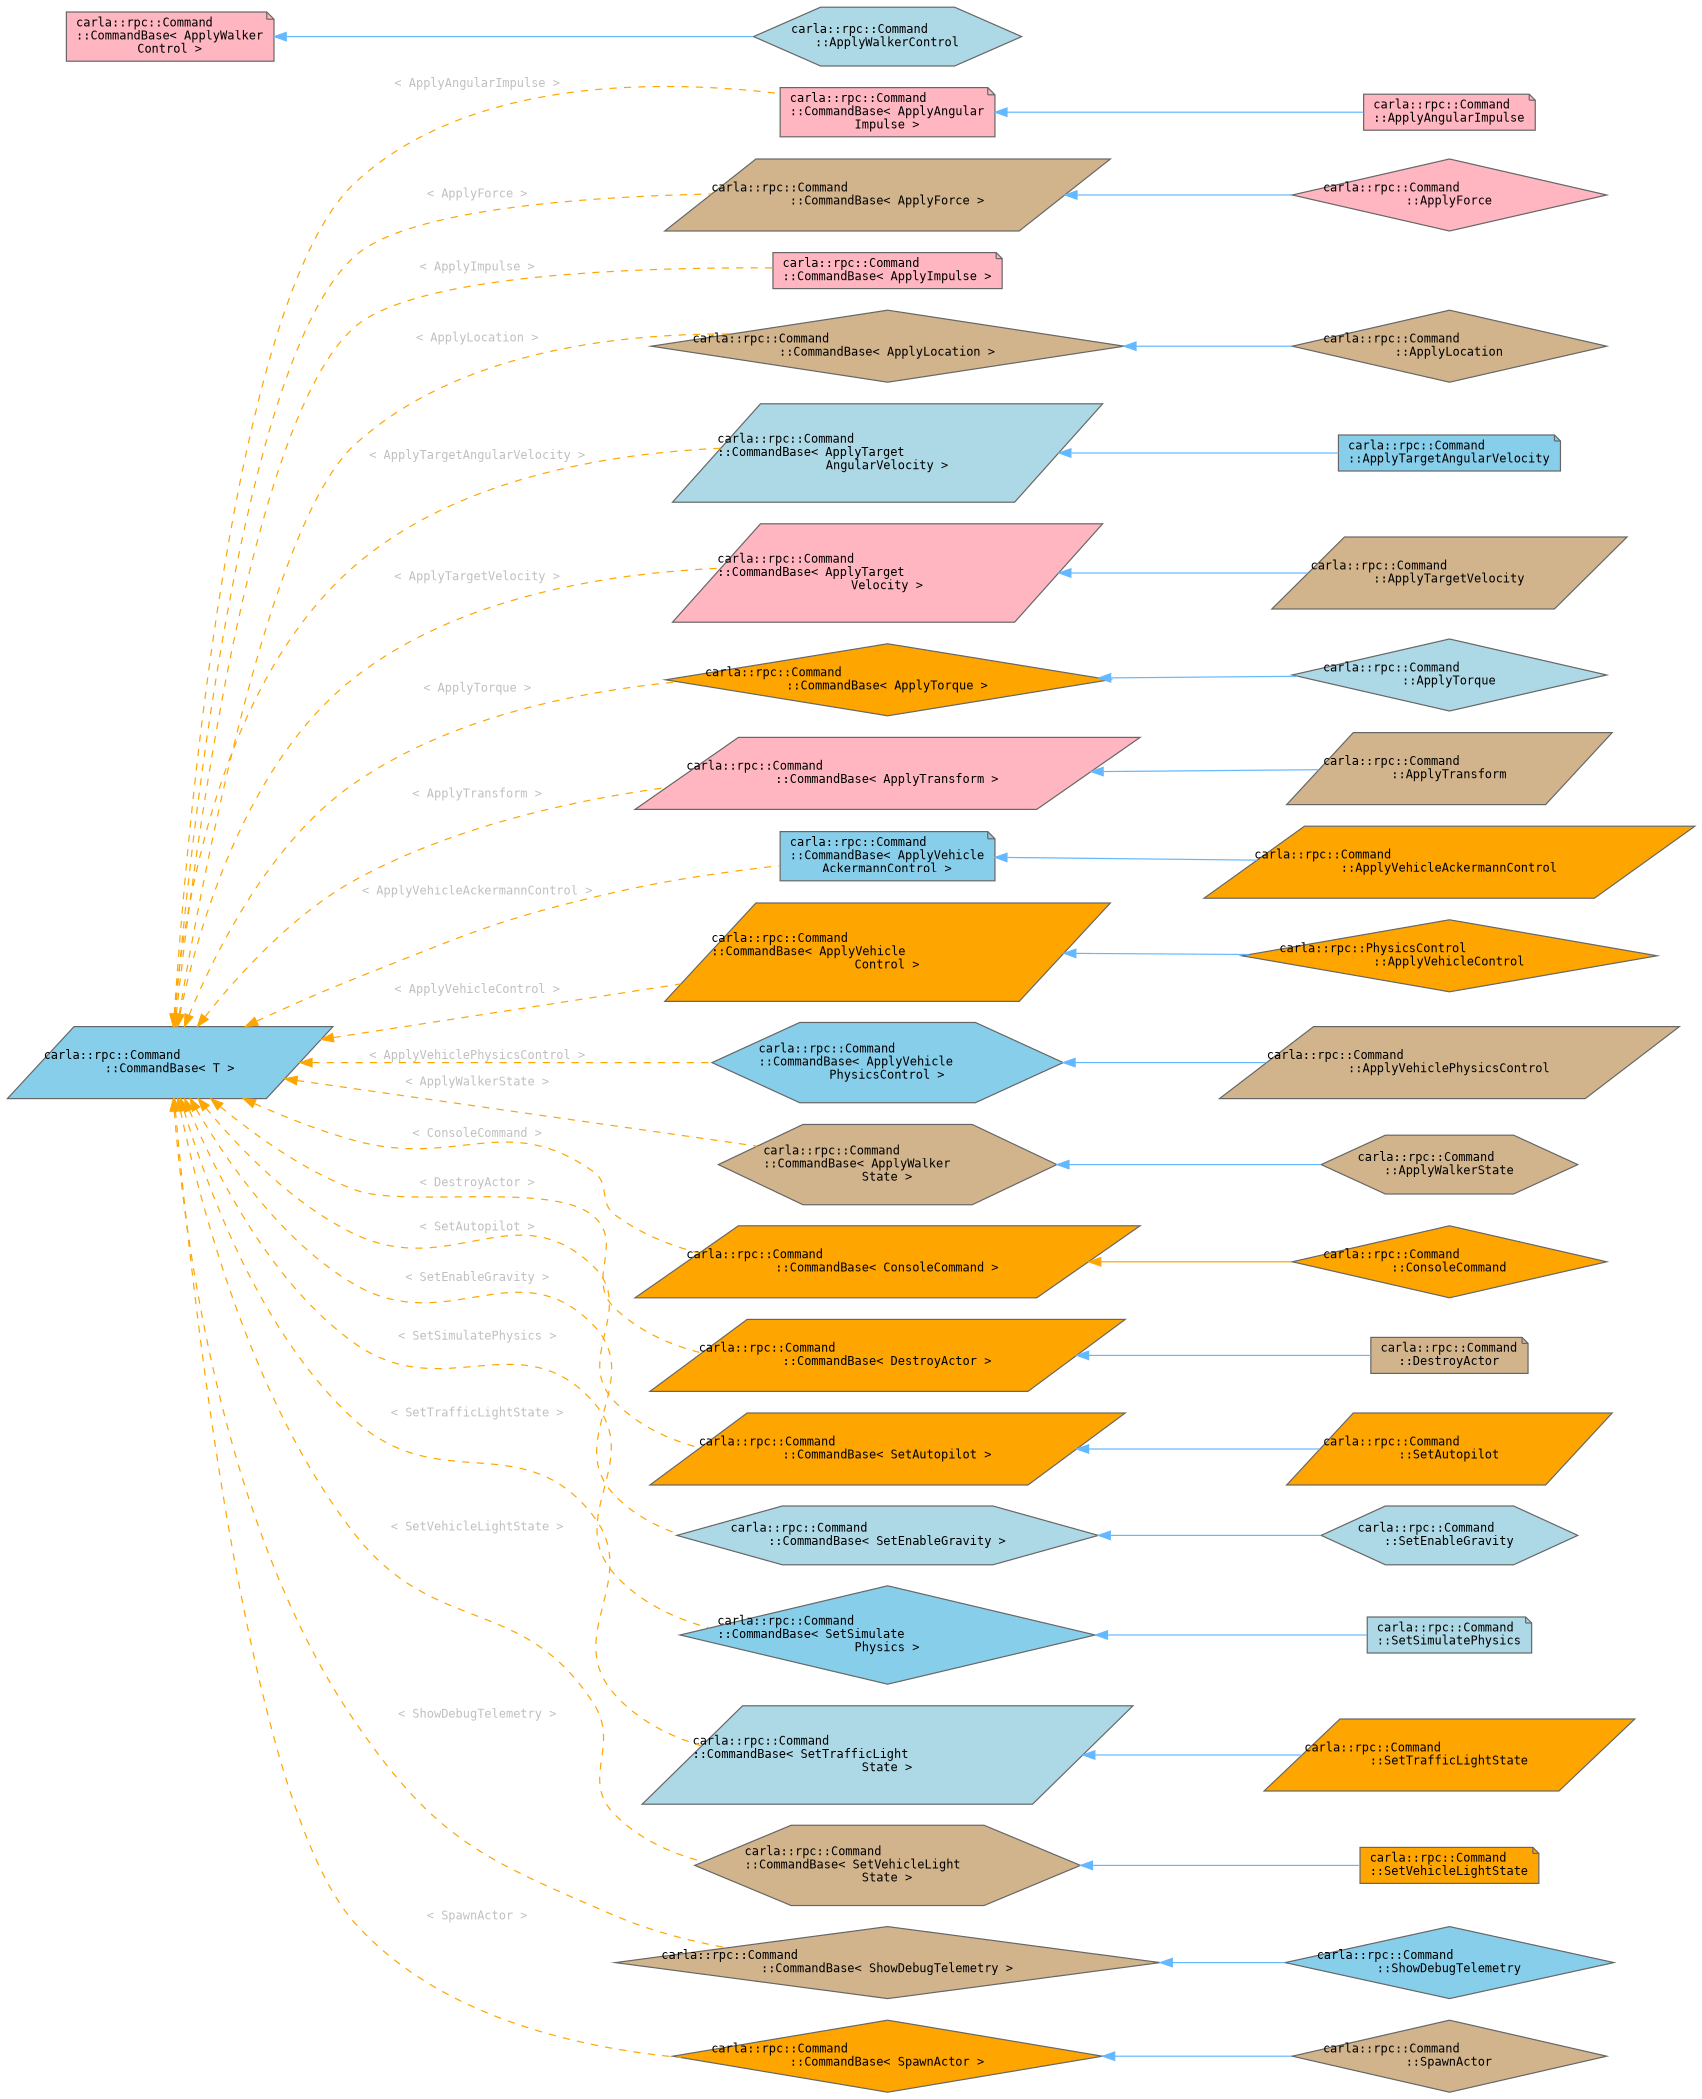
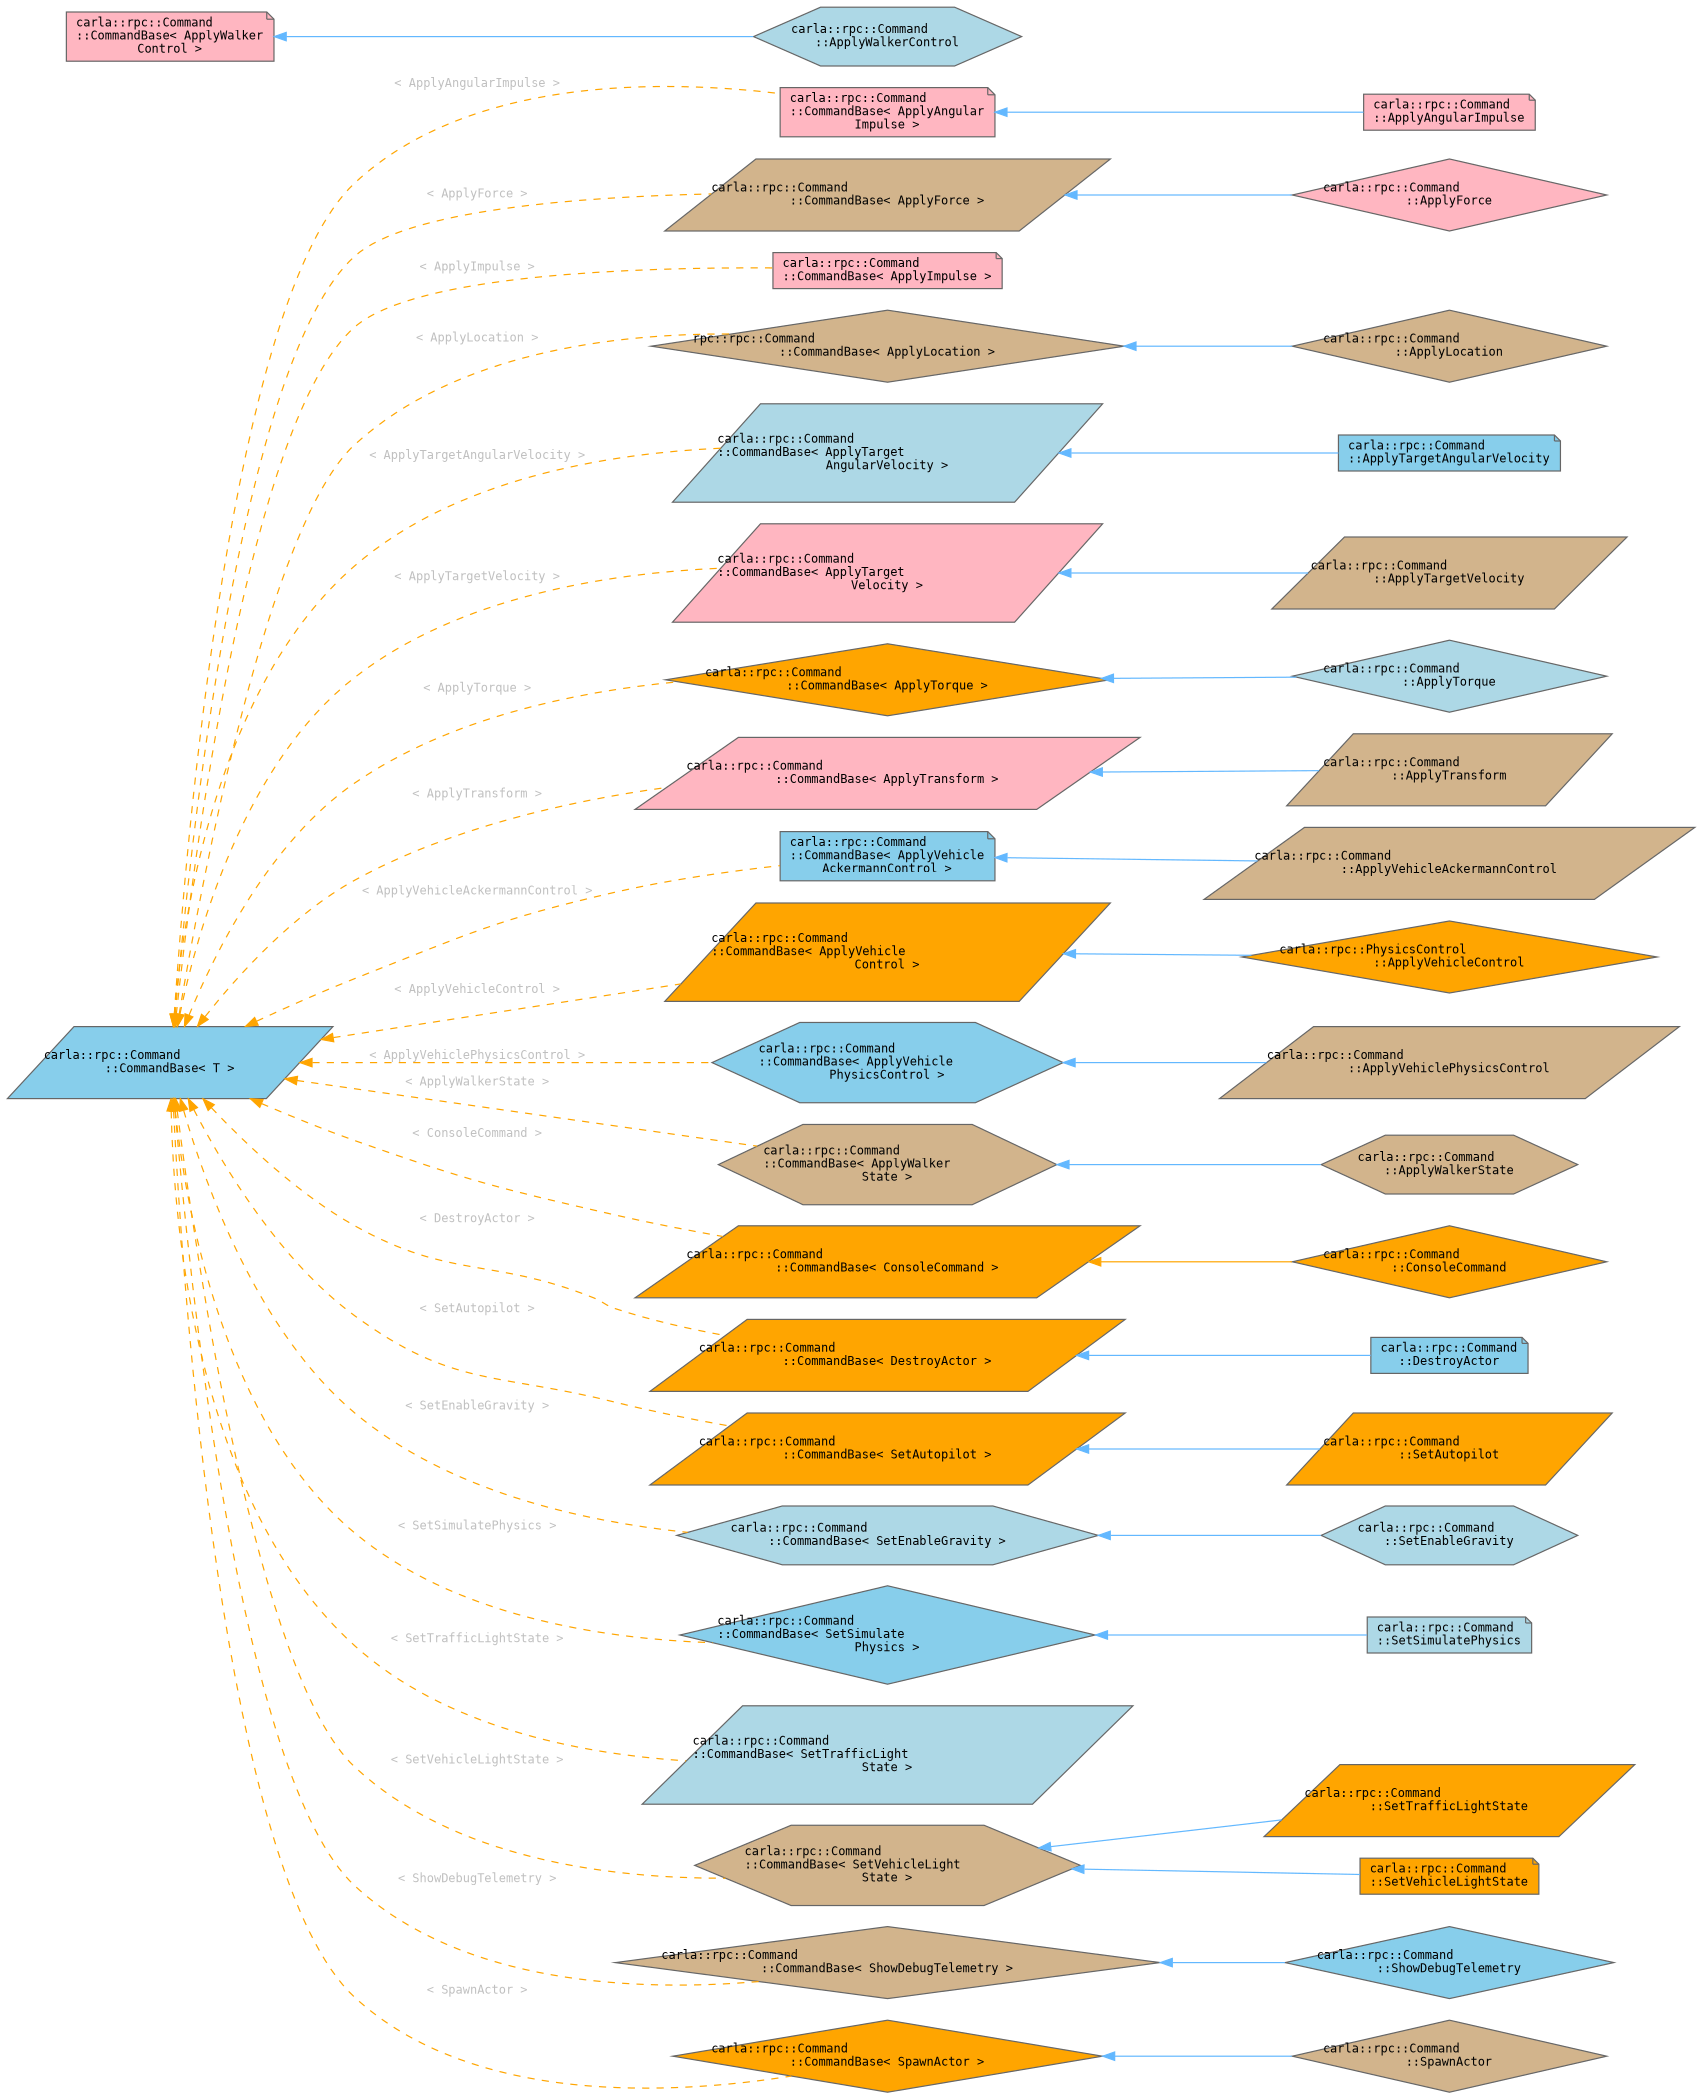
(888, 346) -> (888, 346)
(1449, 862) -> (1449, 863)
(1449, 1355) -> (1449, 1355)
(1198, 1755) -> (1166, 1833)
